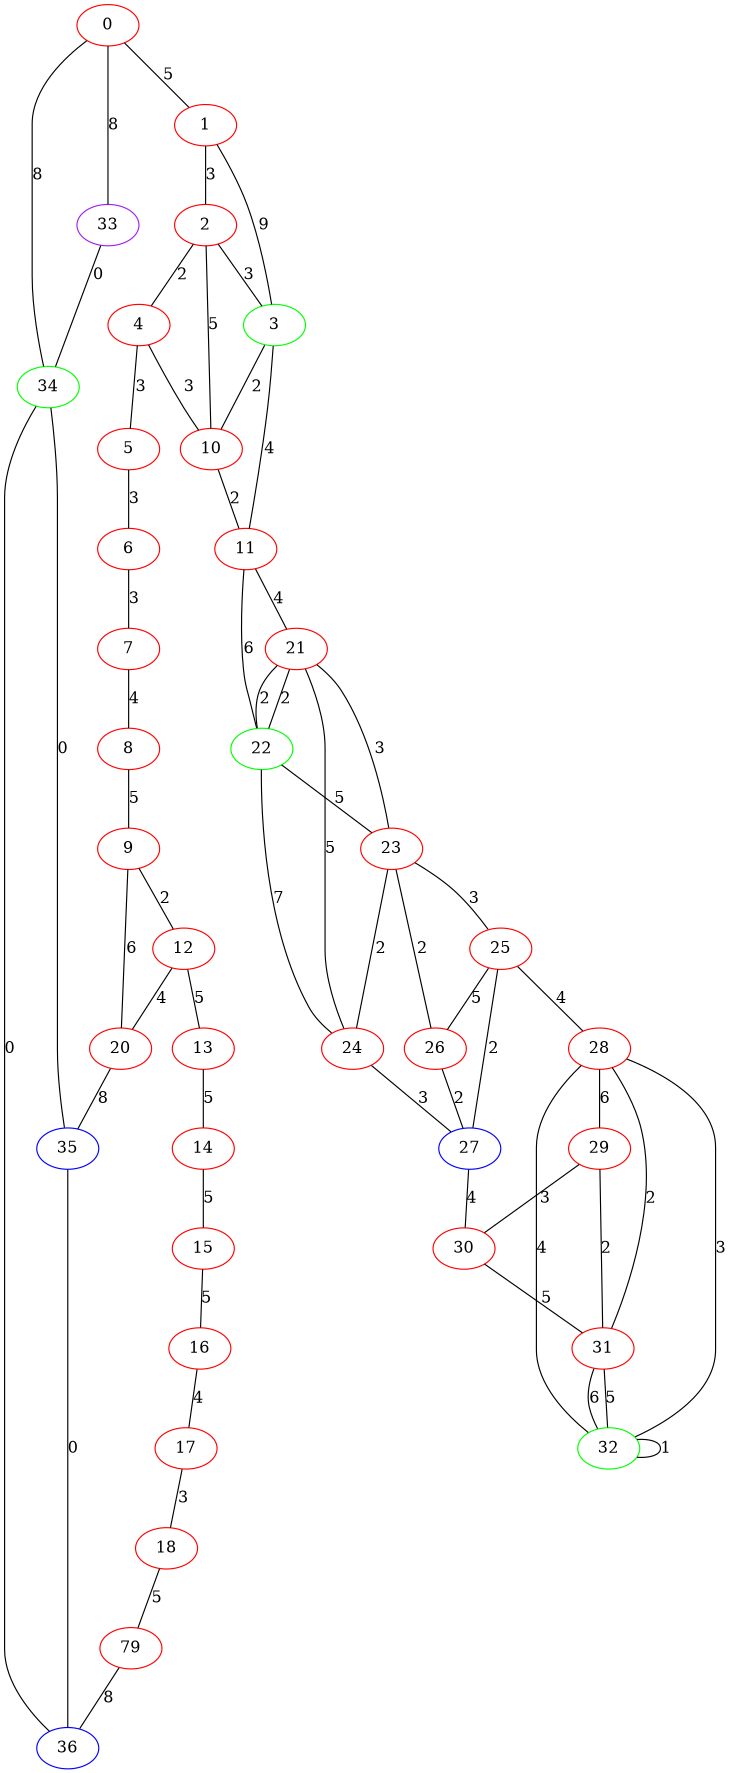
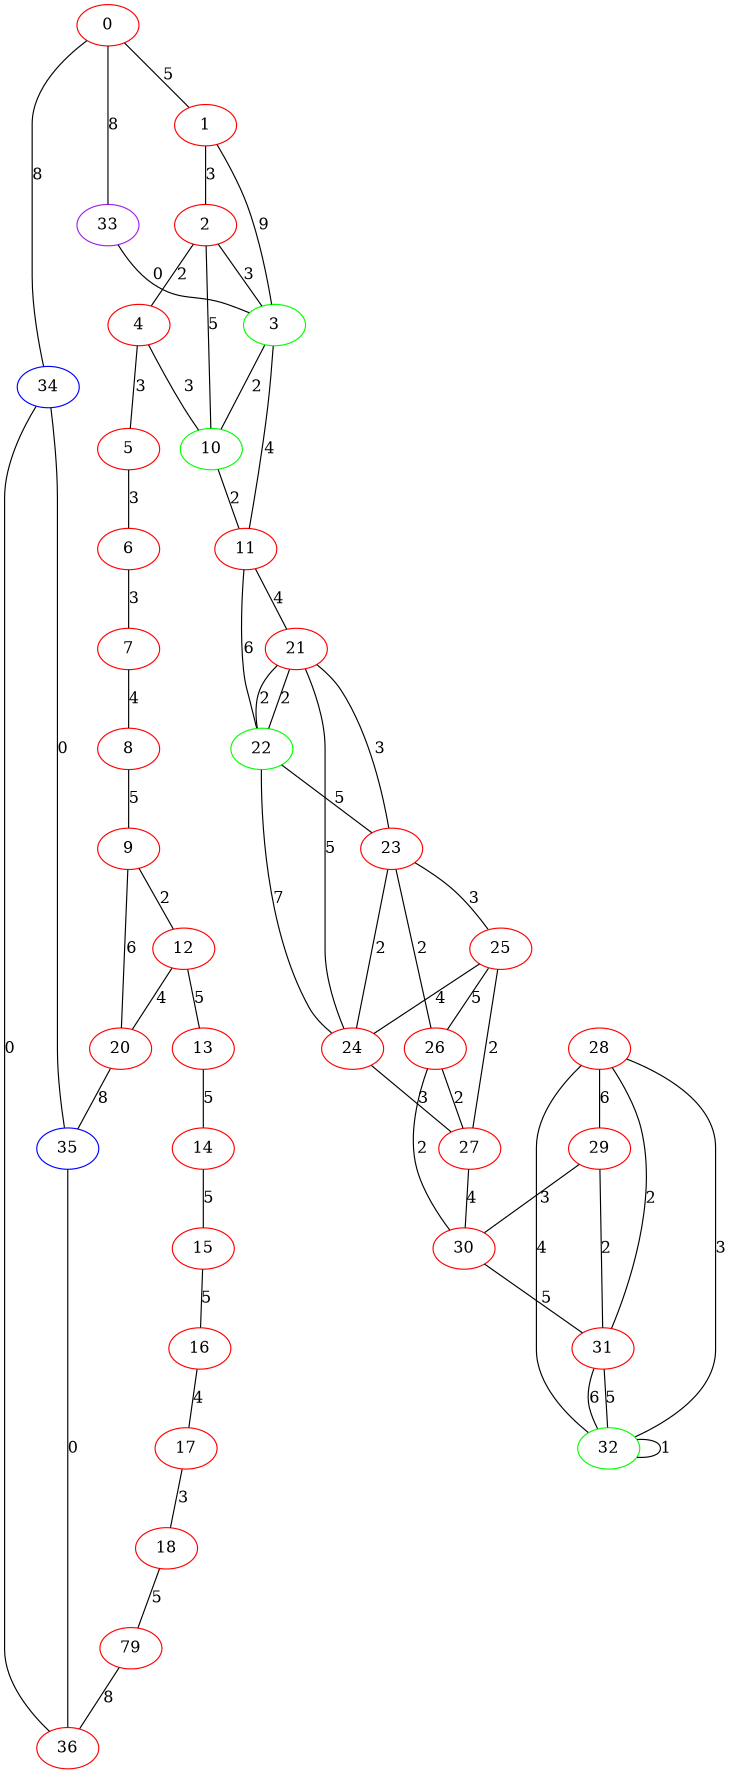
(78, 306) -> (175, 294)
(48, 387) -> (48, 387)
(211, 449) -> (211, 449)
(550, 999) -> (432, 995)
(470, 1149) -> (470, 1149)
none -> (414, 1153)
(68, 1748) -> (68, 1748)
